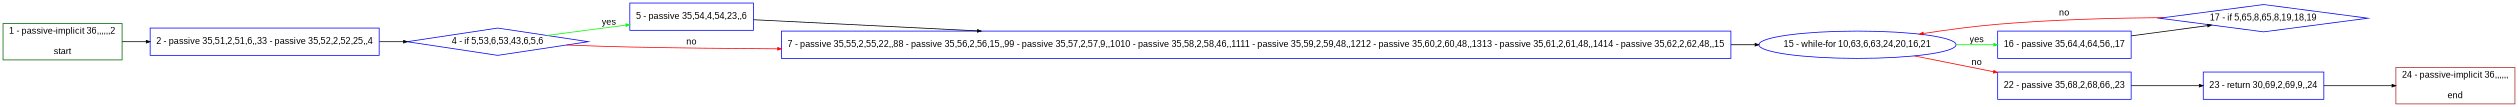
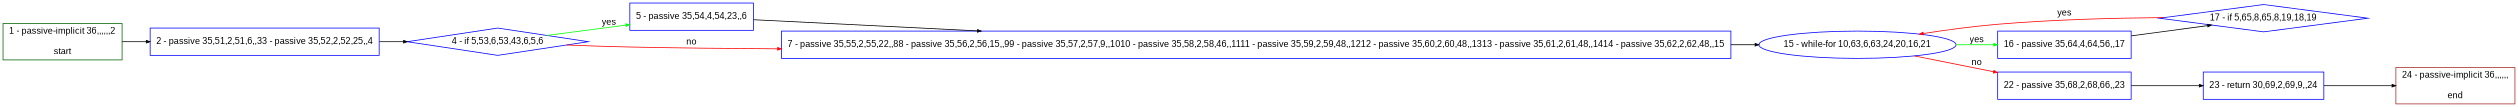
(2064, 13) -> (2064, 13)
